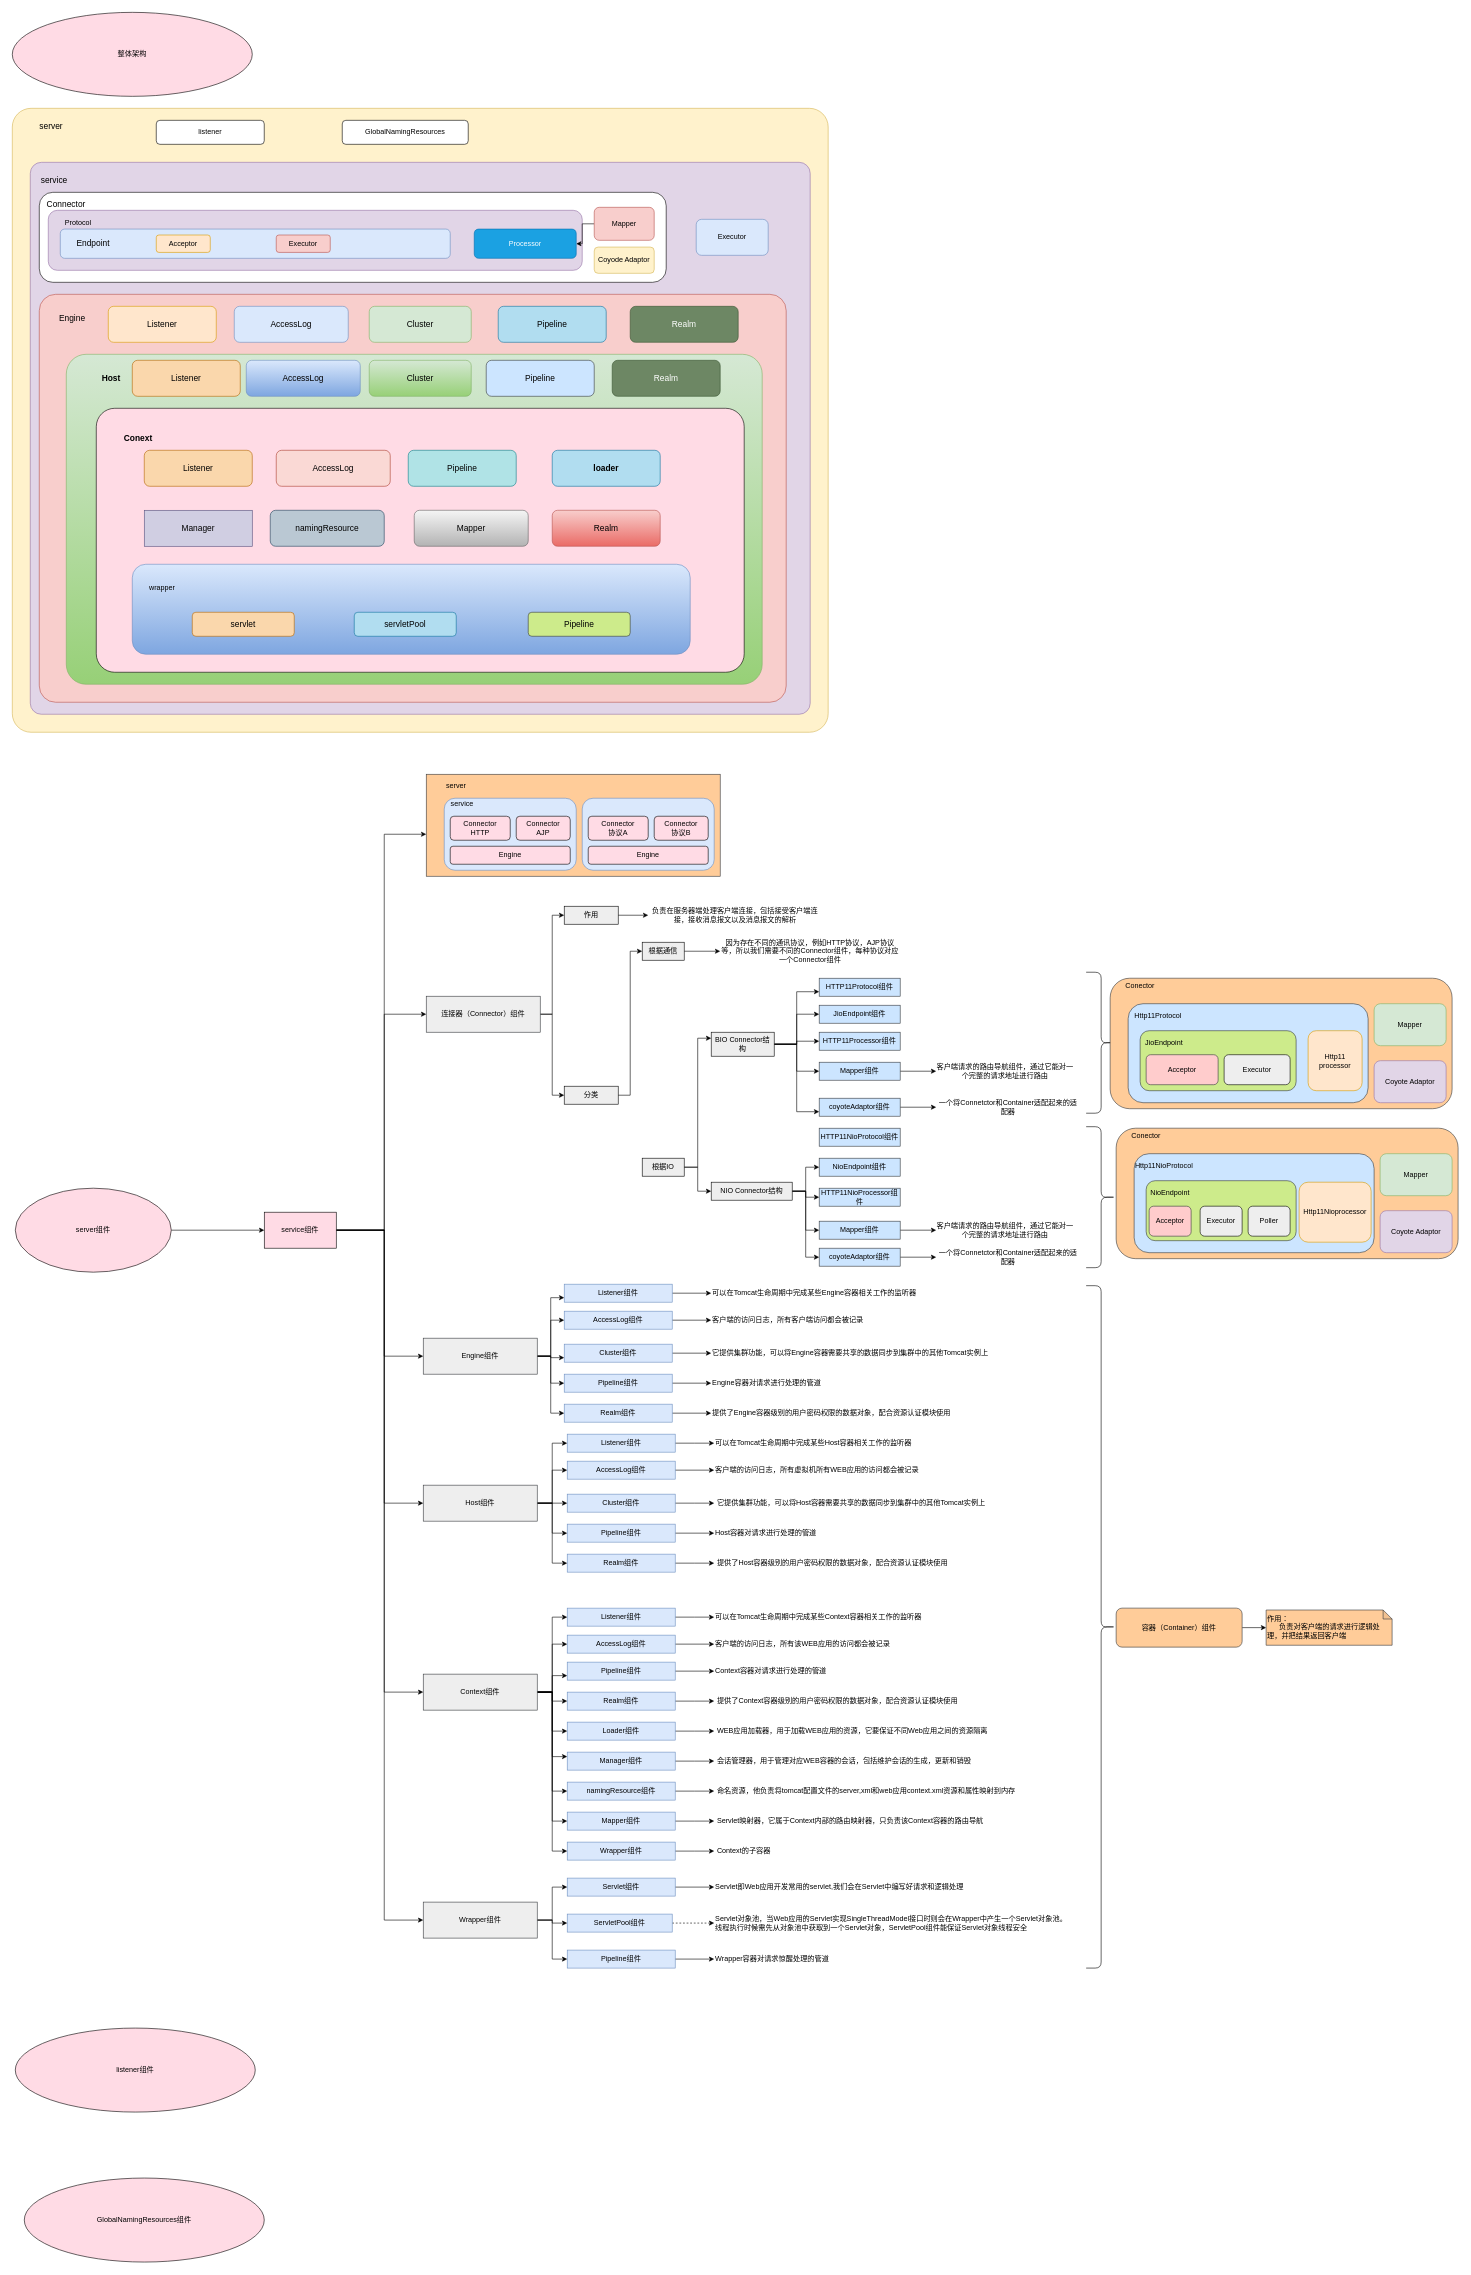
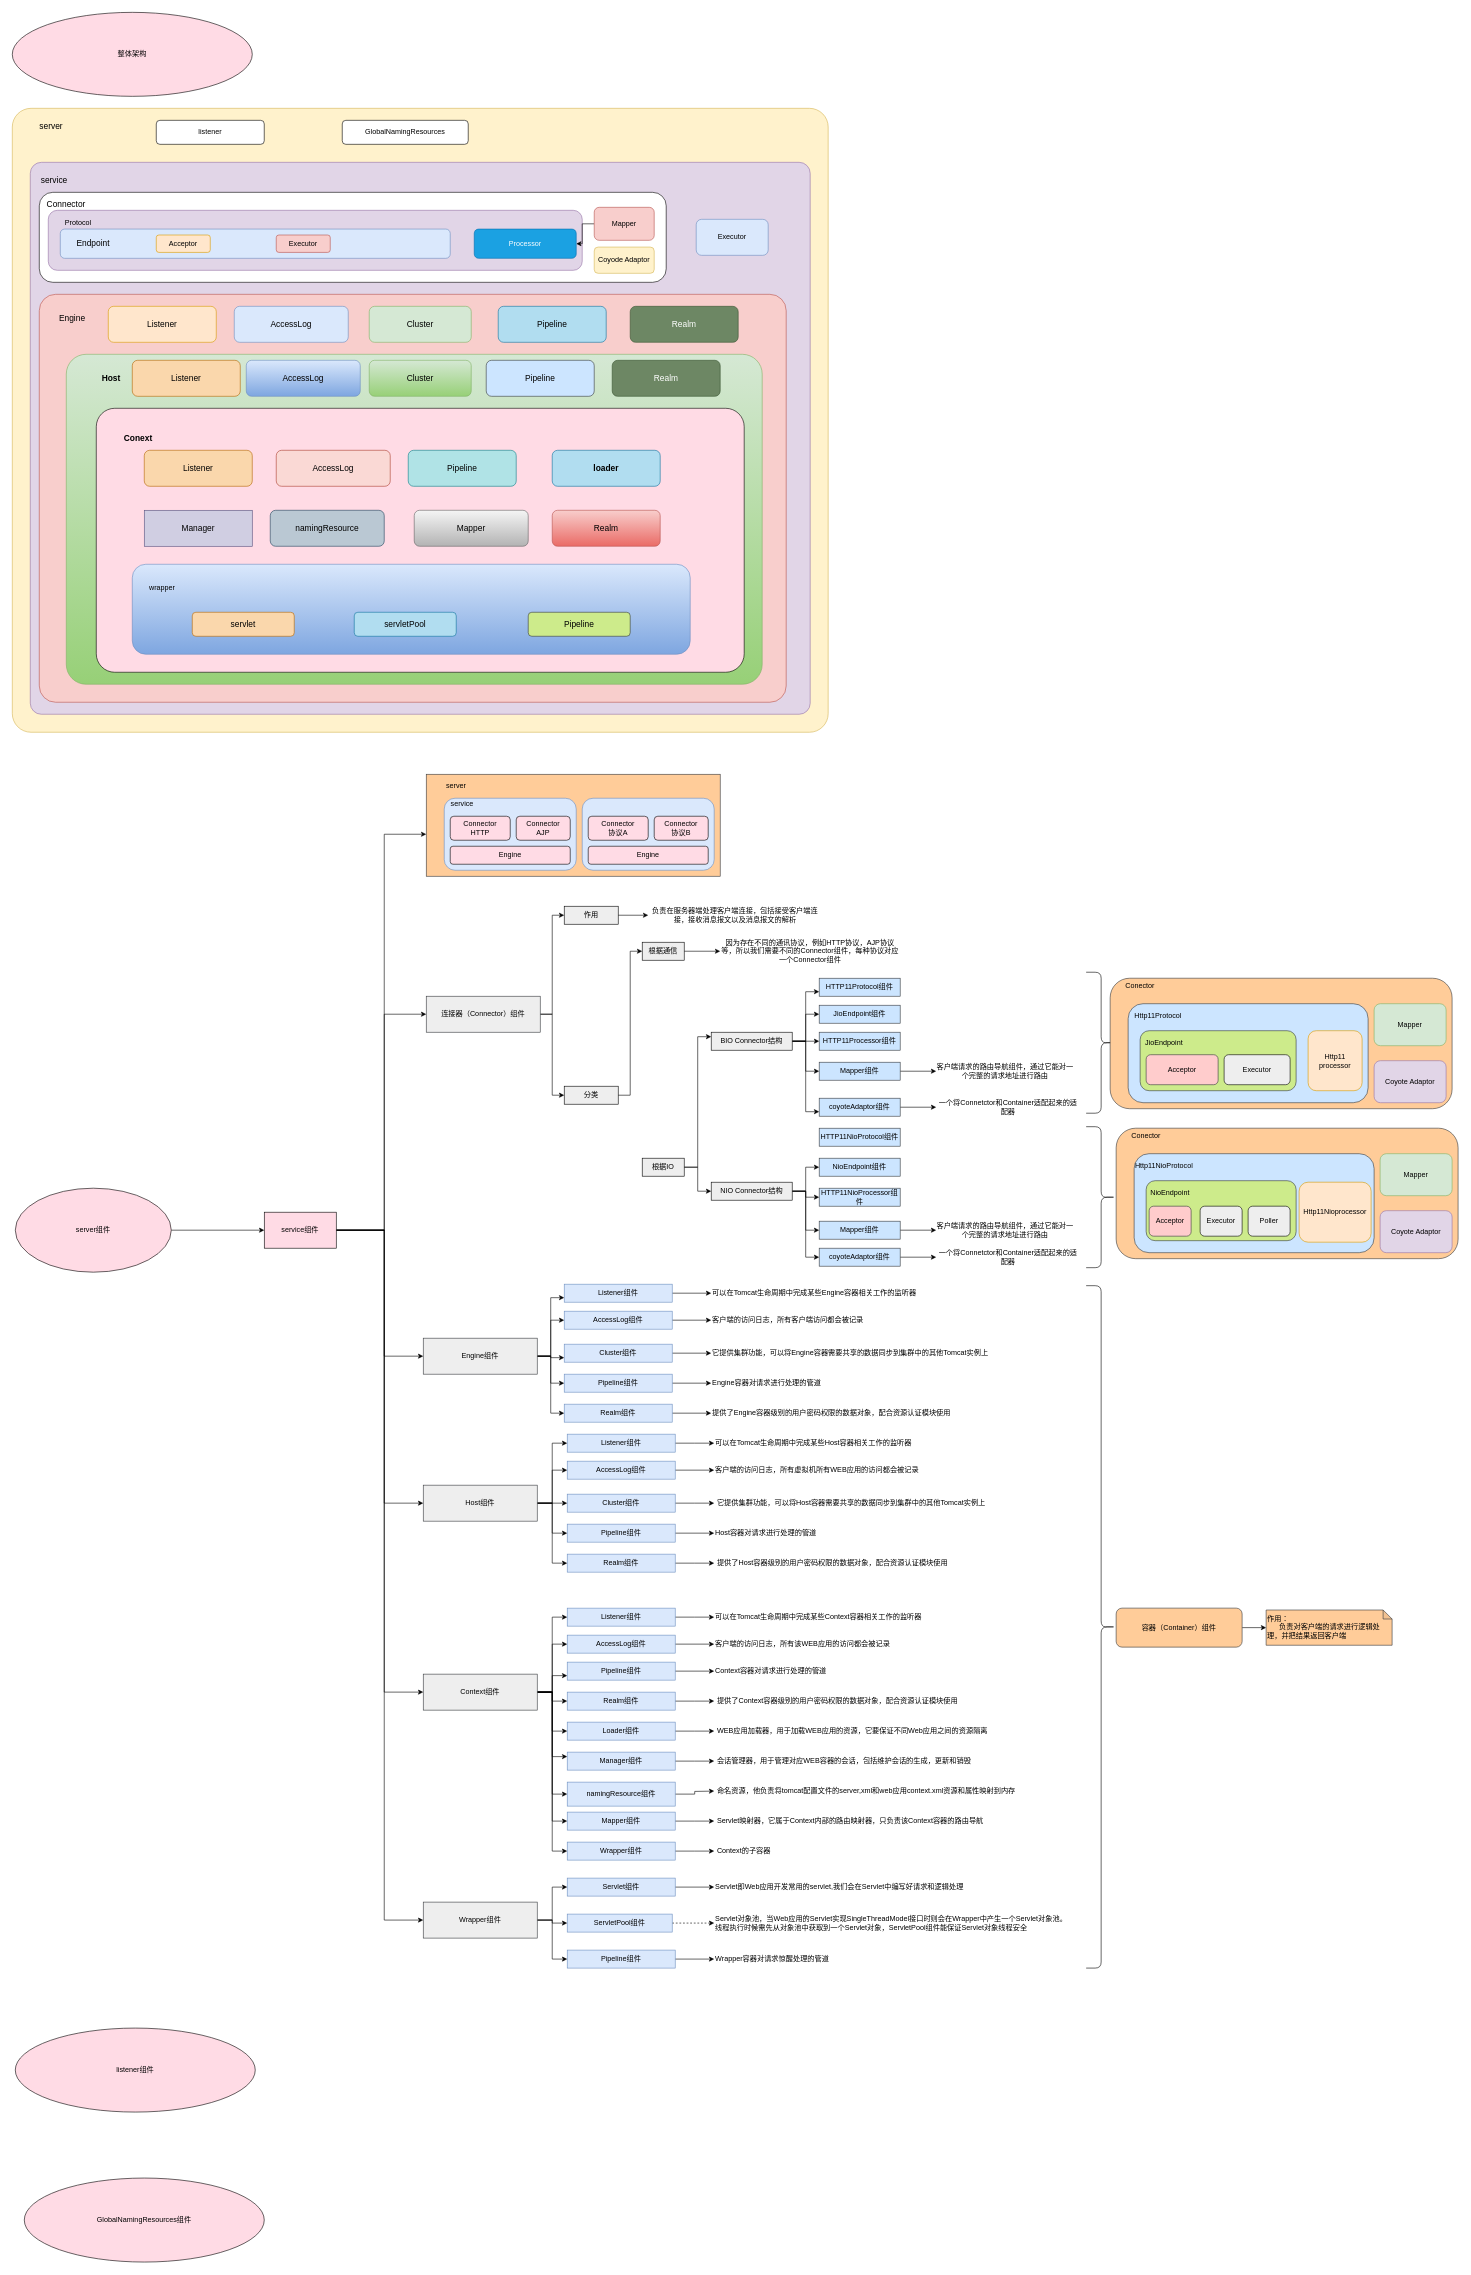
(743, 1044) -> (752, 1041)
(621, 1791) -> (621, 1794)
